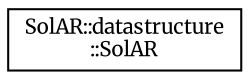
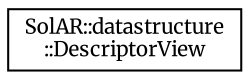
(125, 40) -> (125, 40)
